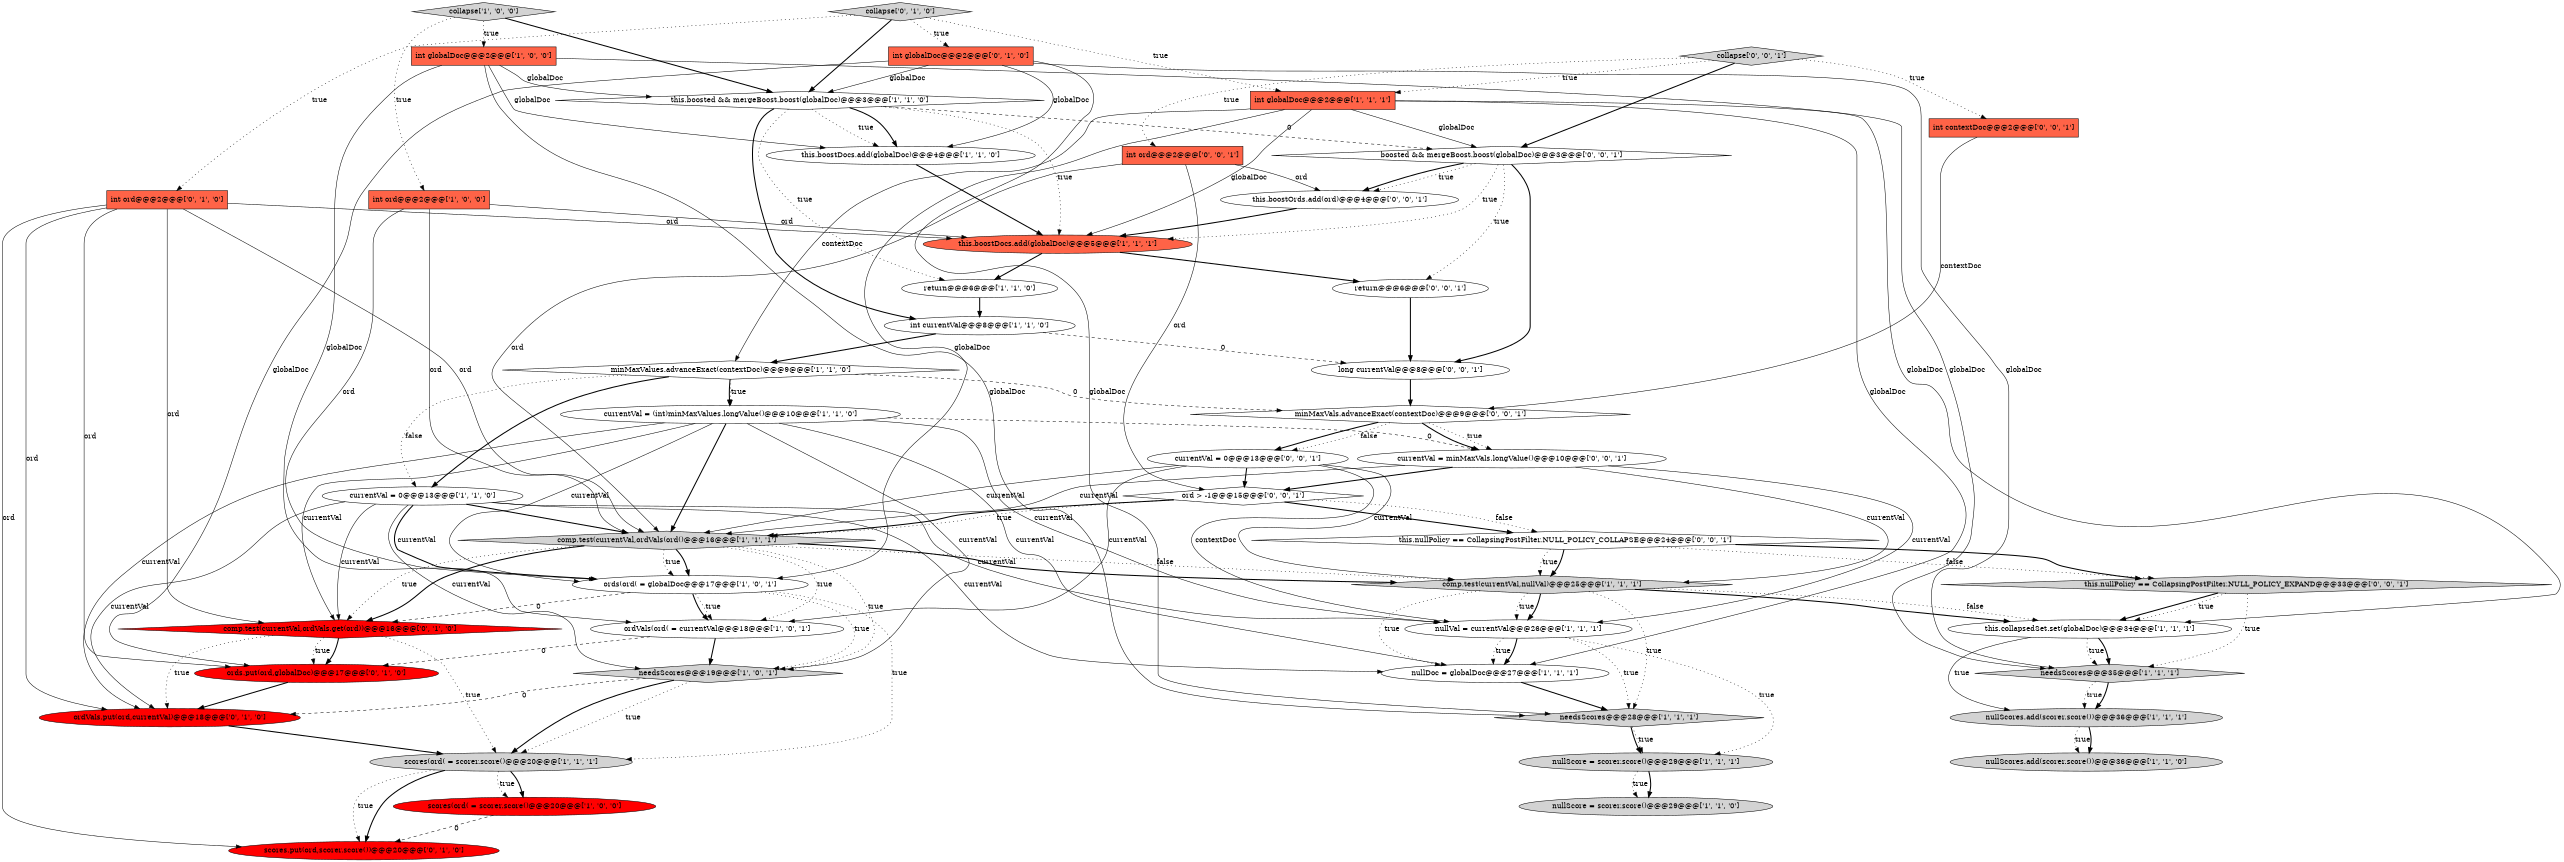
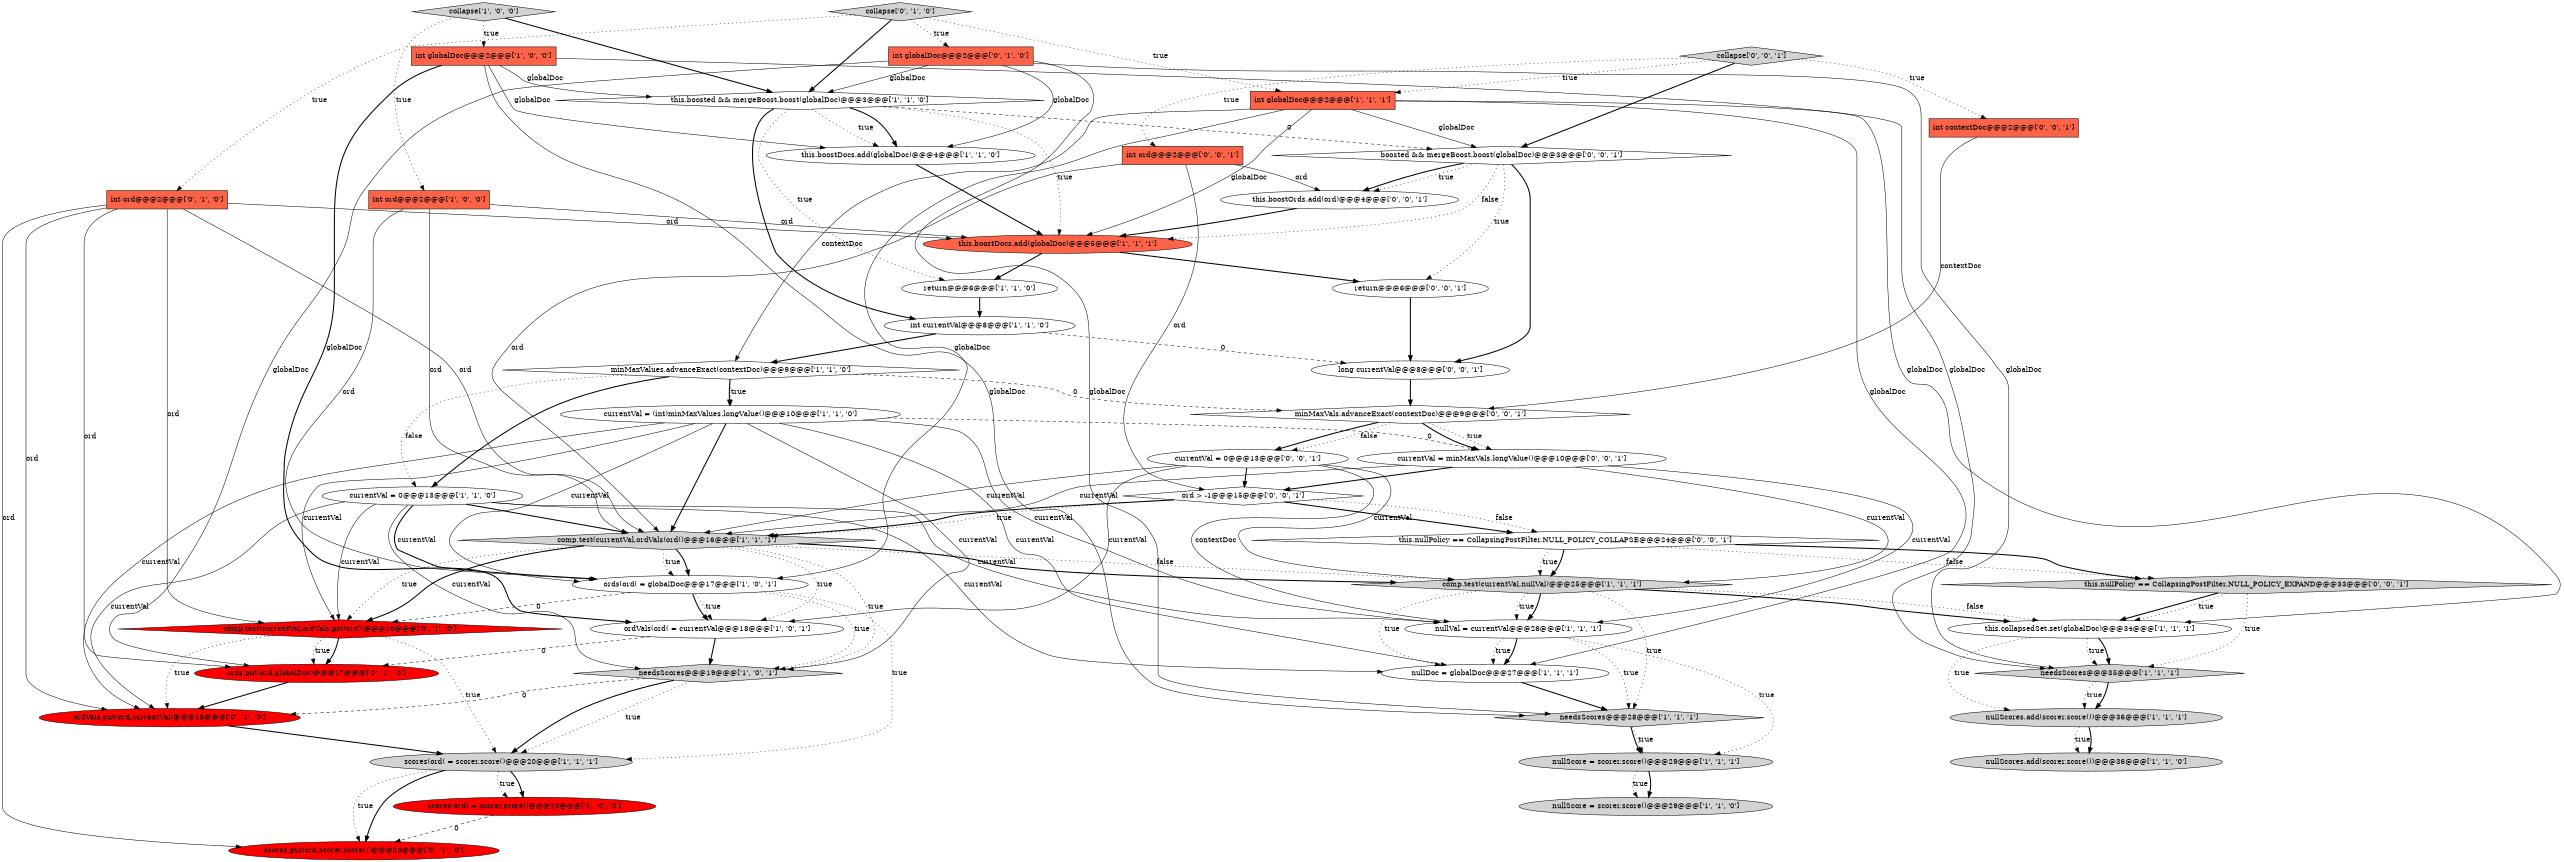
(1490, 200) -> (1490, 200)
(285, 454) -> (285, 454)
(1954, 665) -> (1954, 665)
